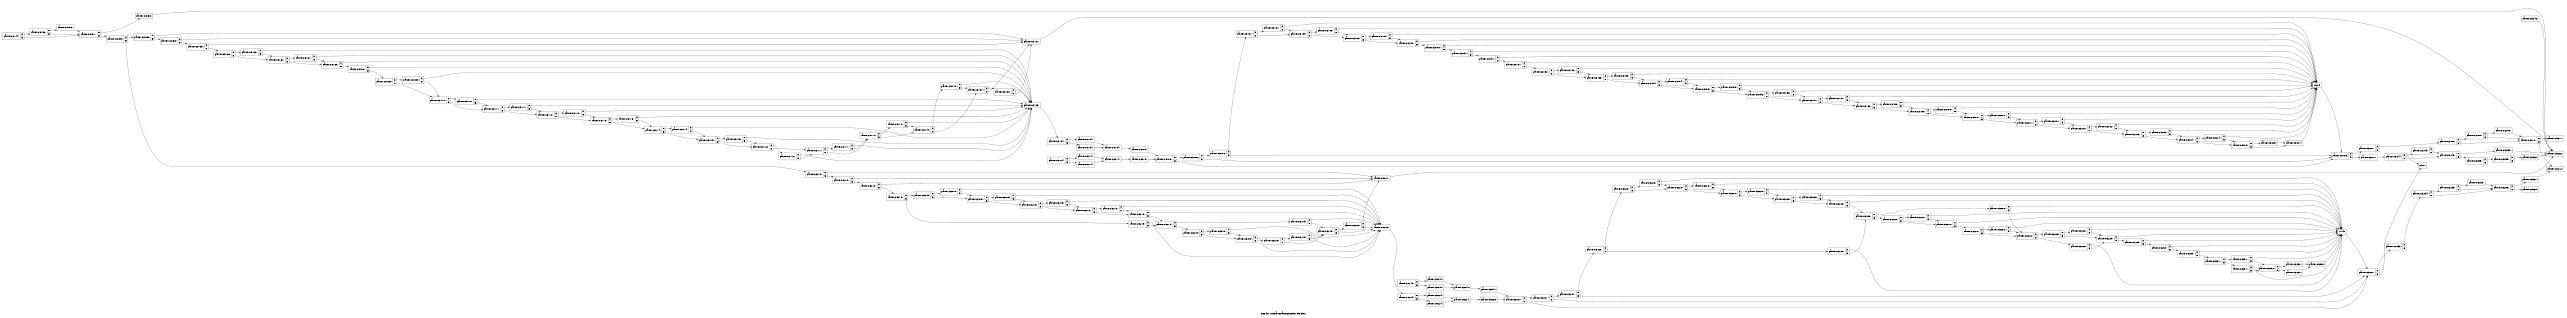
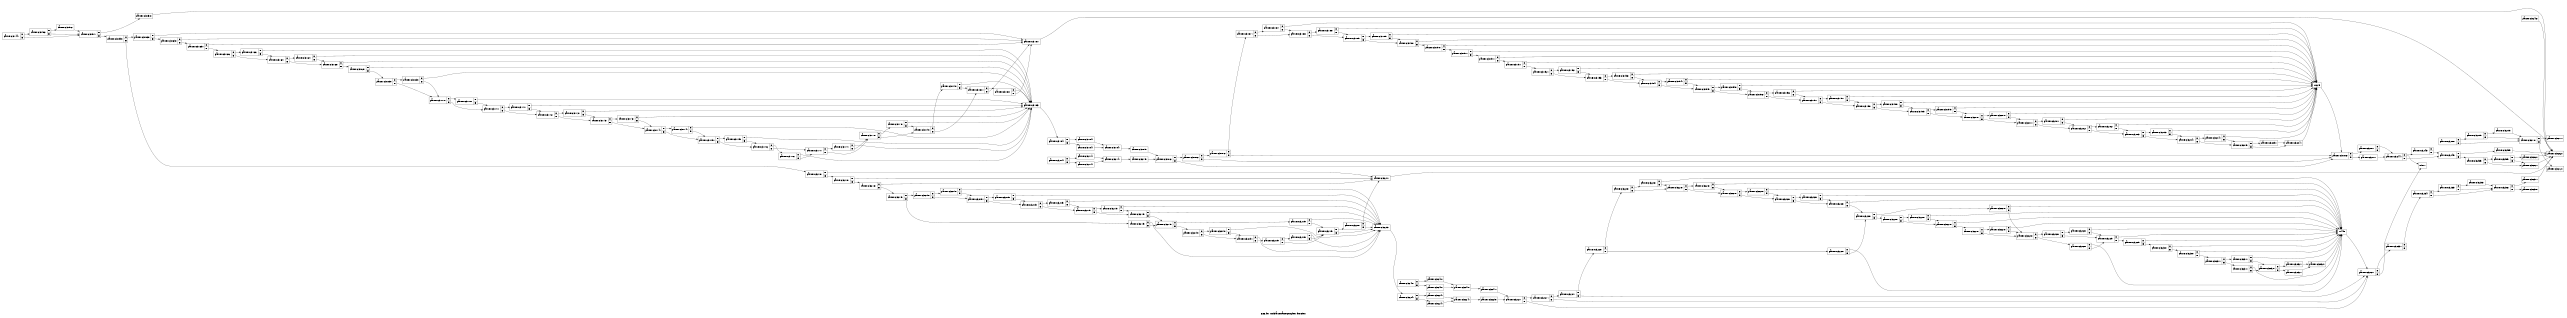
(2408, 146) -> (2386, 148)
none -> (2530, 165)
(2544, 175) -> (2545, 168)
